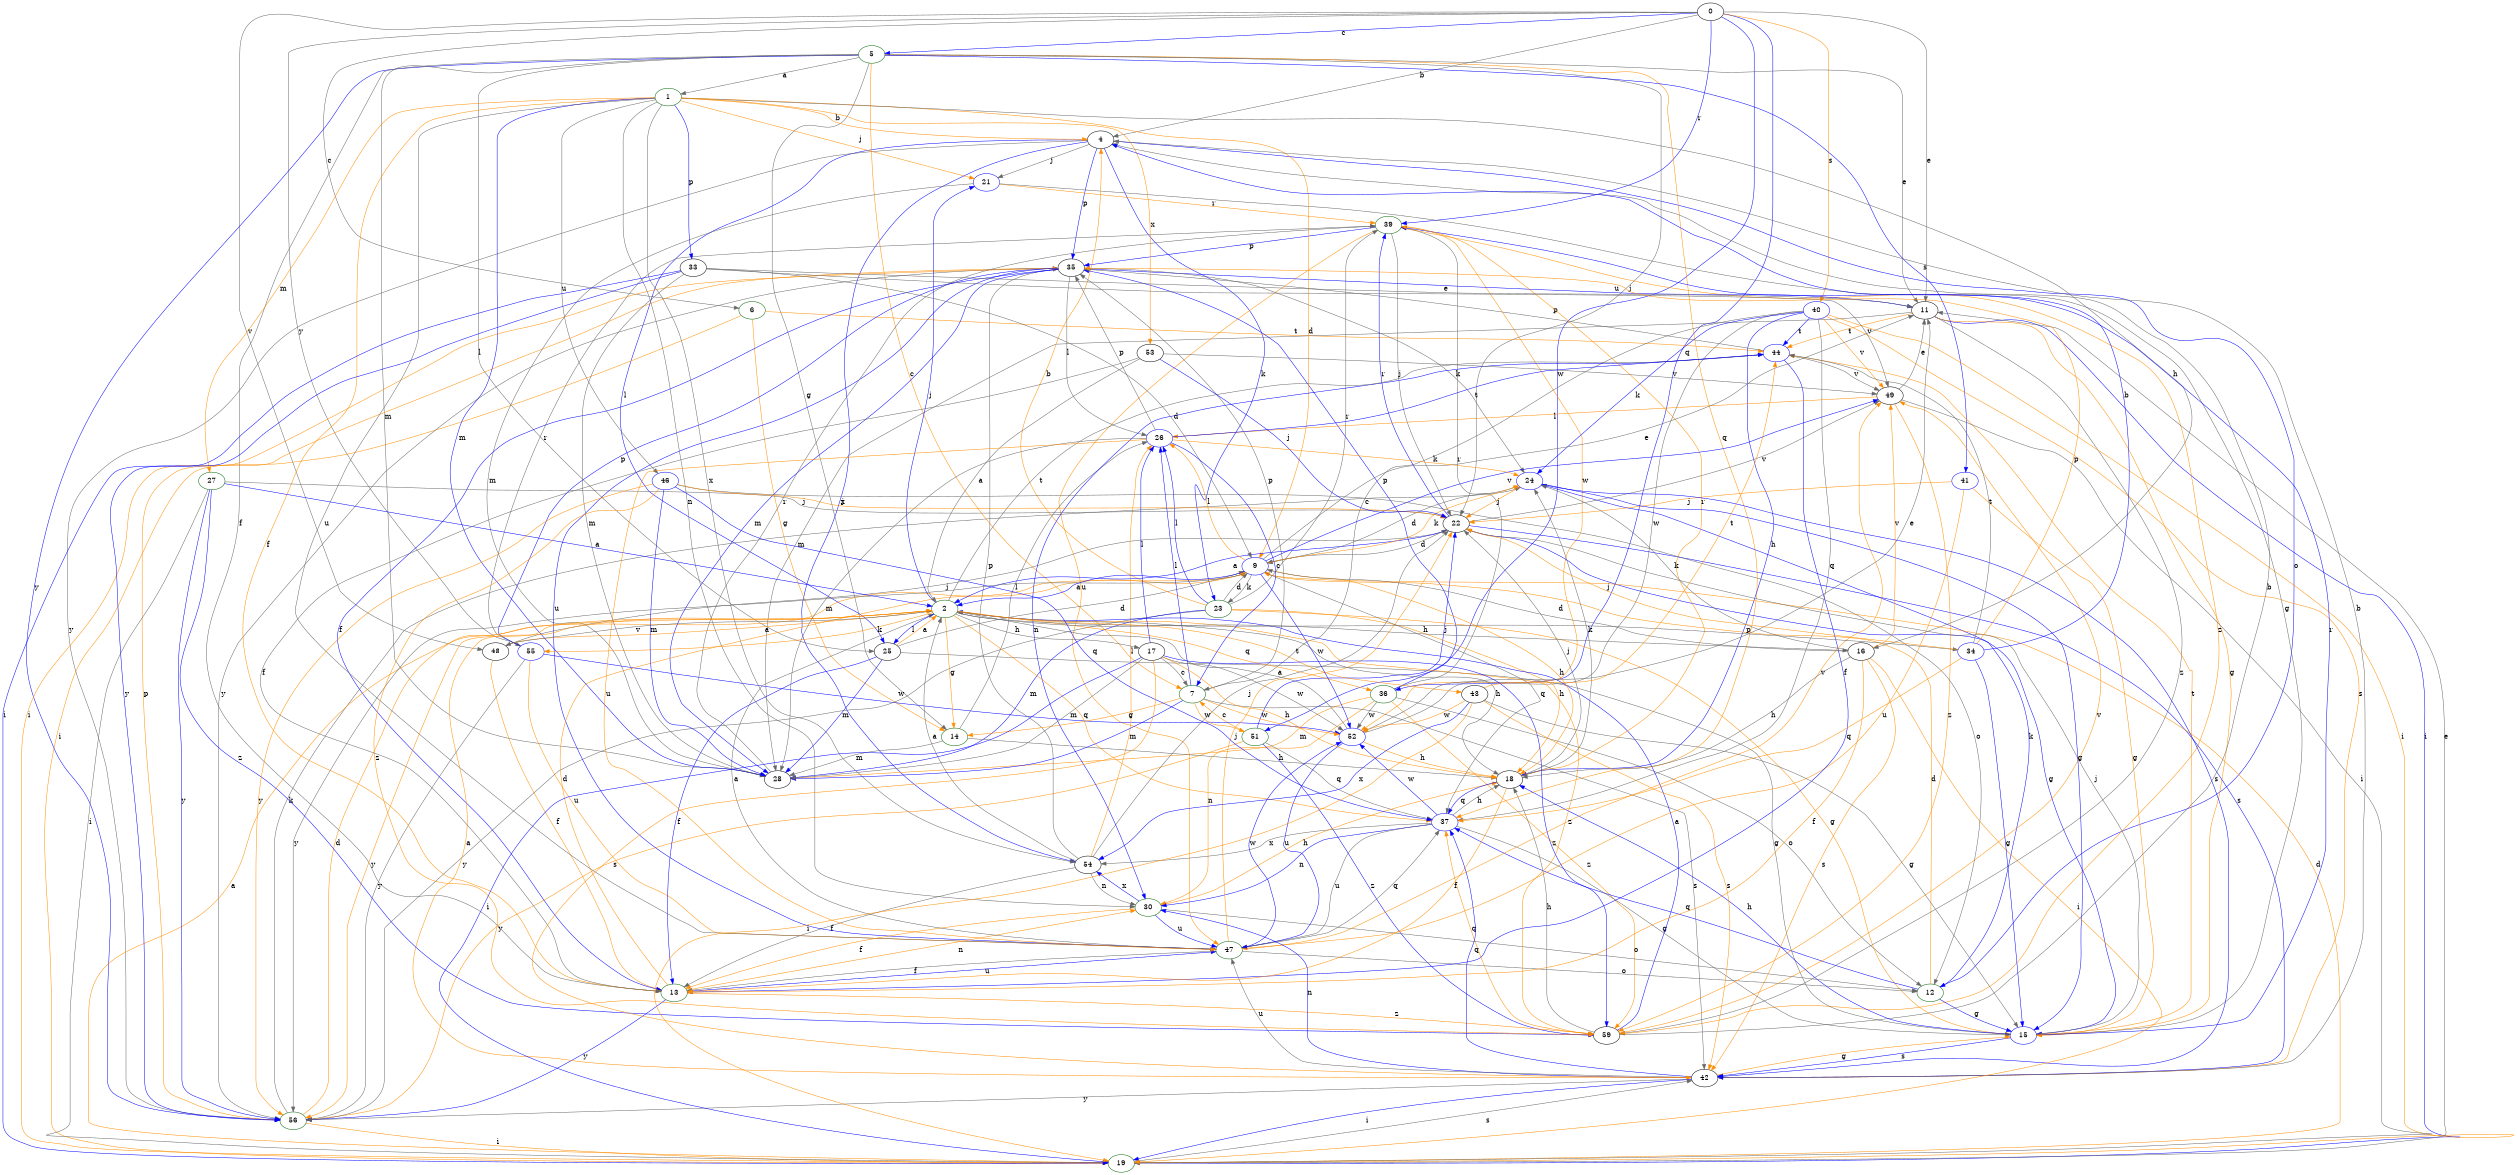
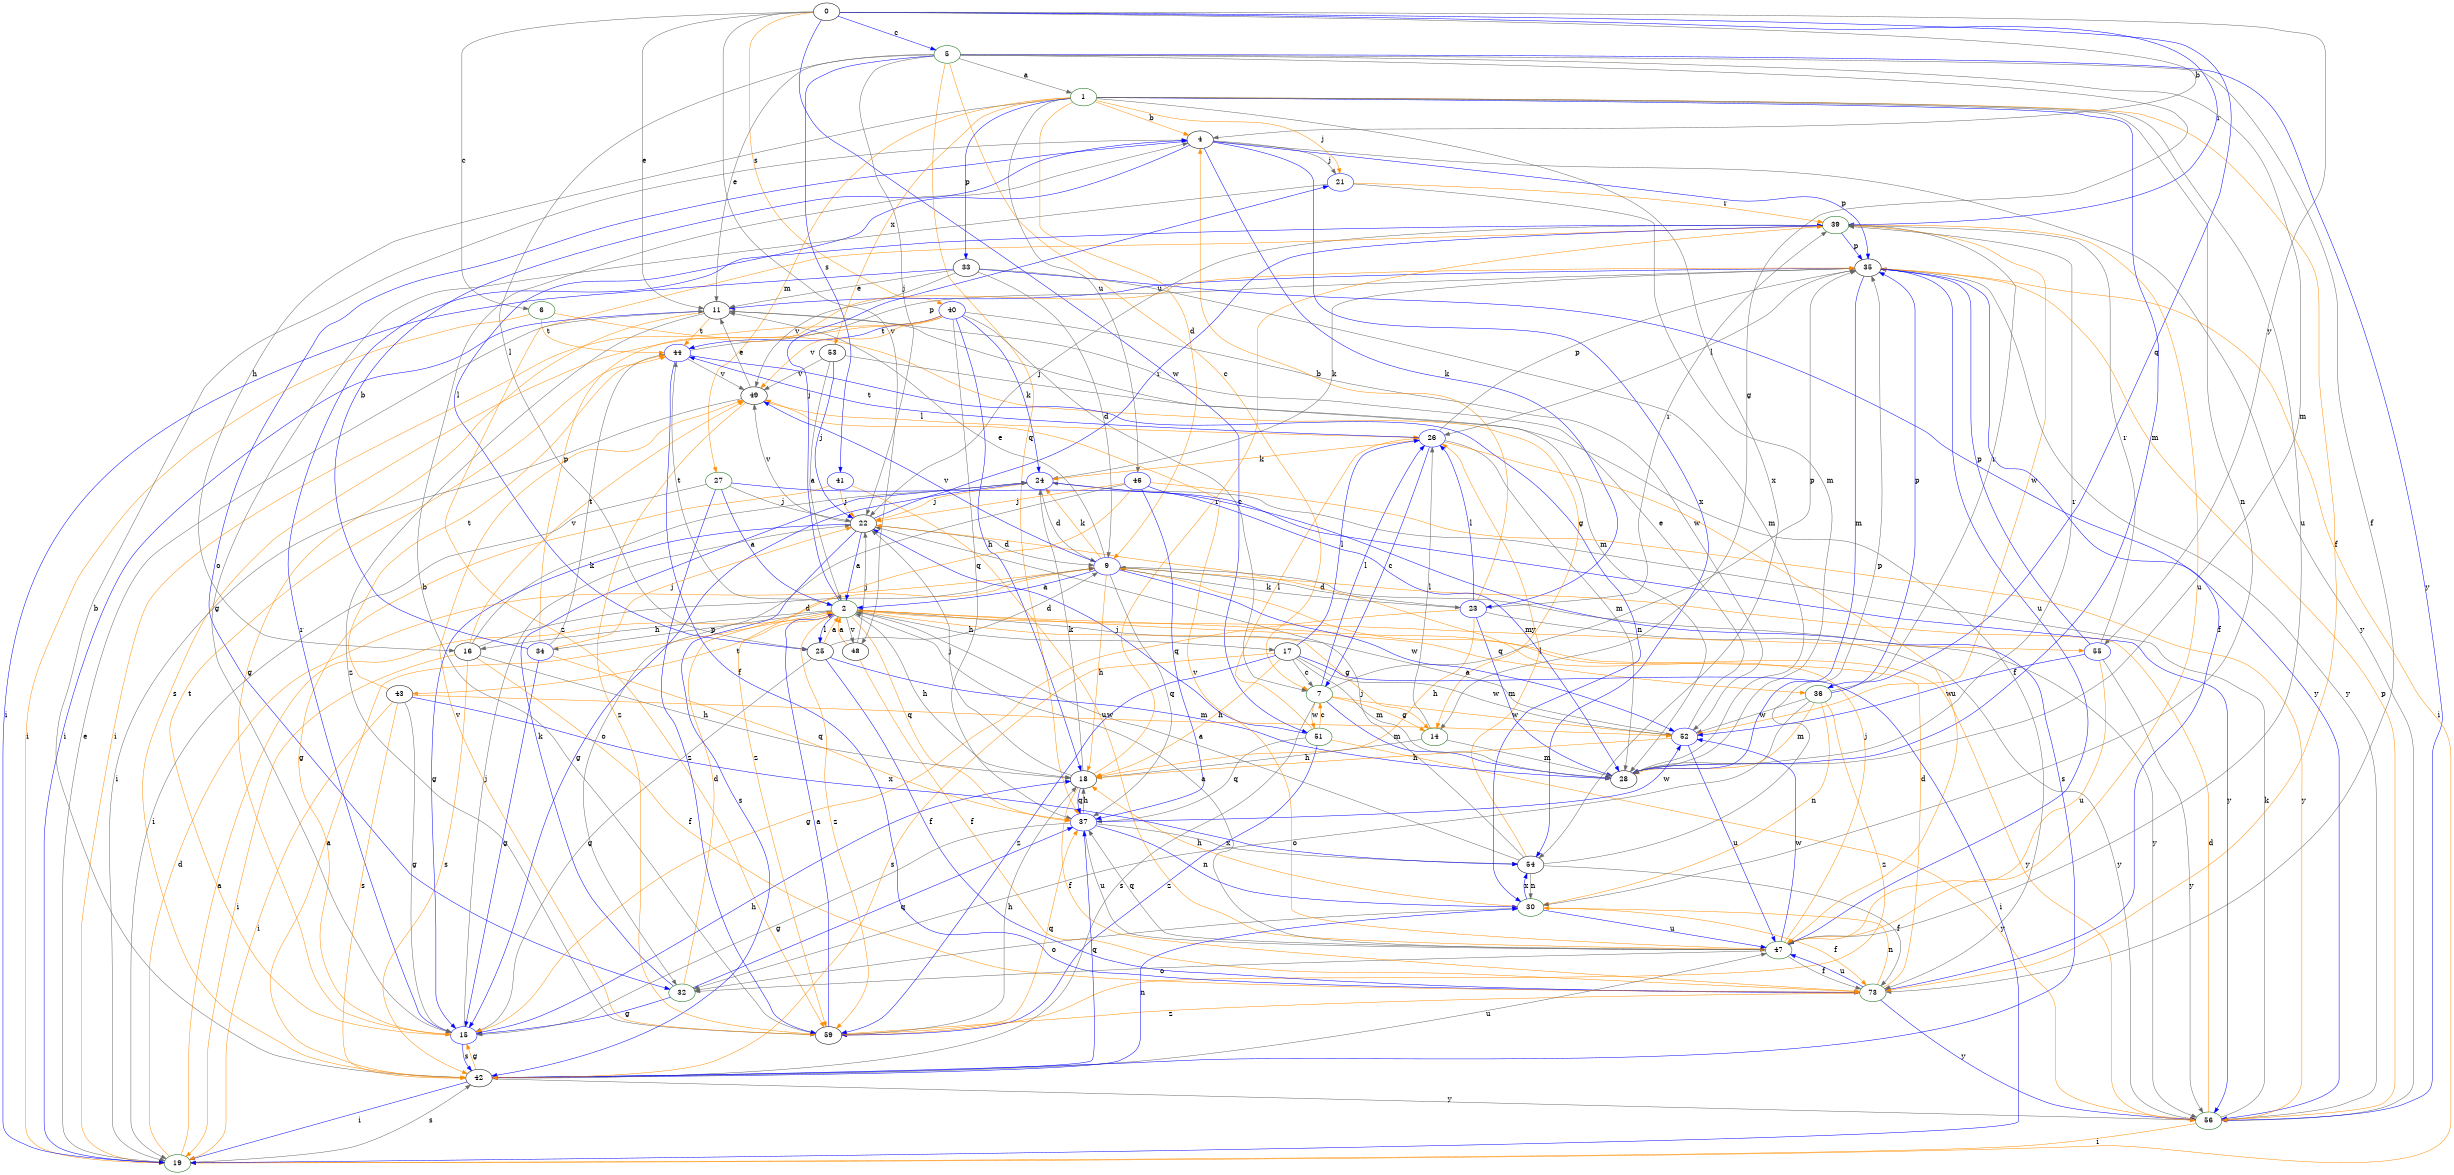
(1207, 502) -> (1276, 587)
(1218, 609) -> (1473, 609)
(880, 630) -> (1534, 630)
(674, 993) -> (1873, 993)
(1930, 993) -> (682, 993)
